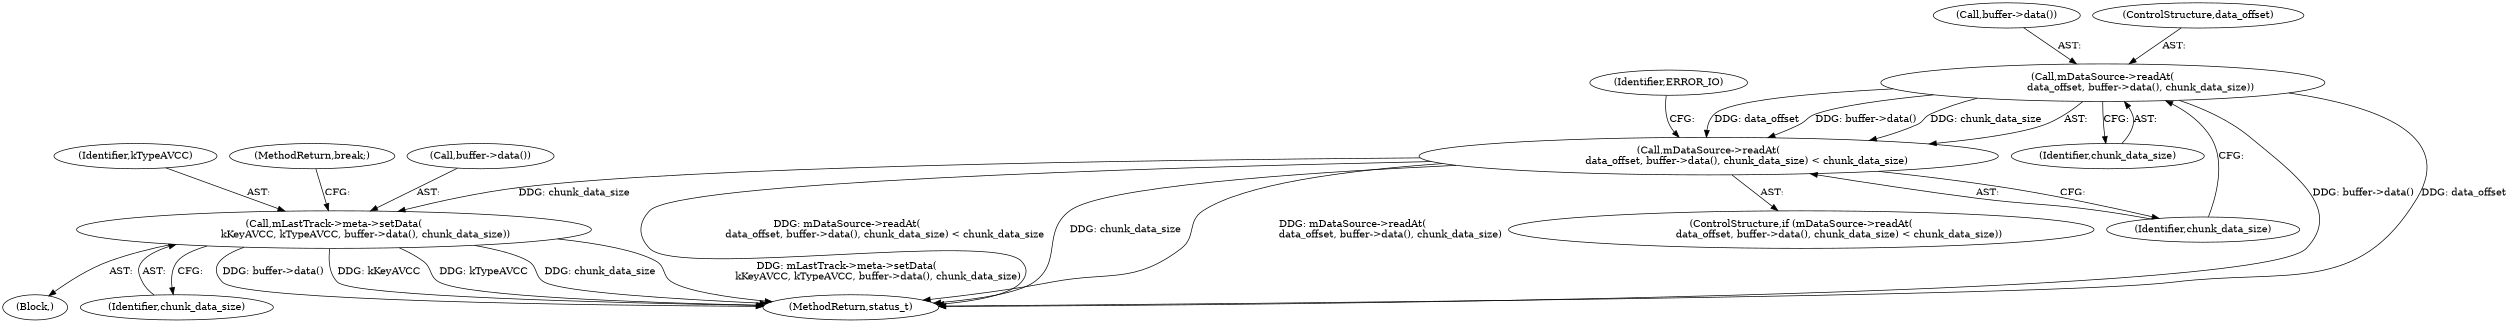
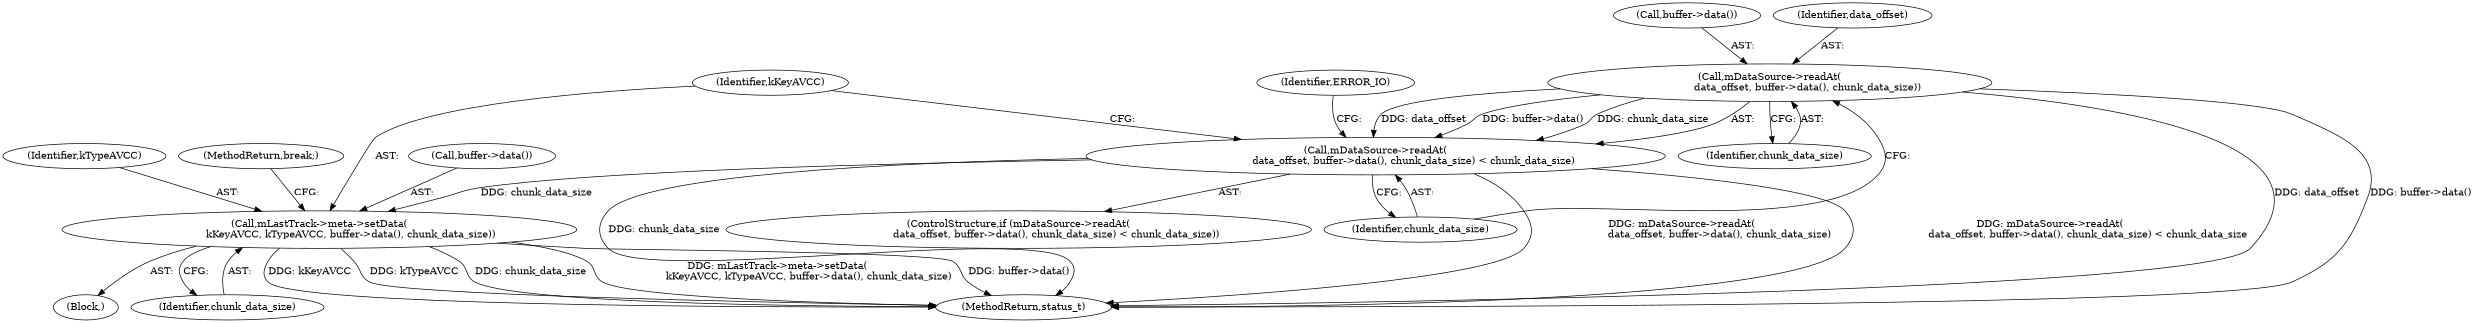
(2198, 15) -> (1853, 15)
none -> (770, 83)
